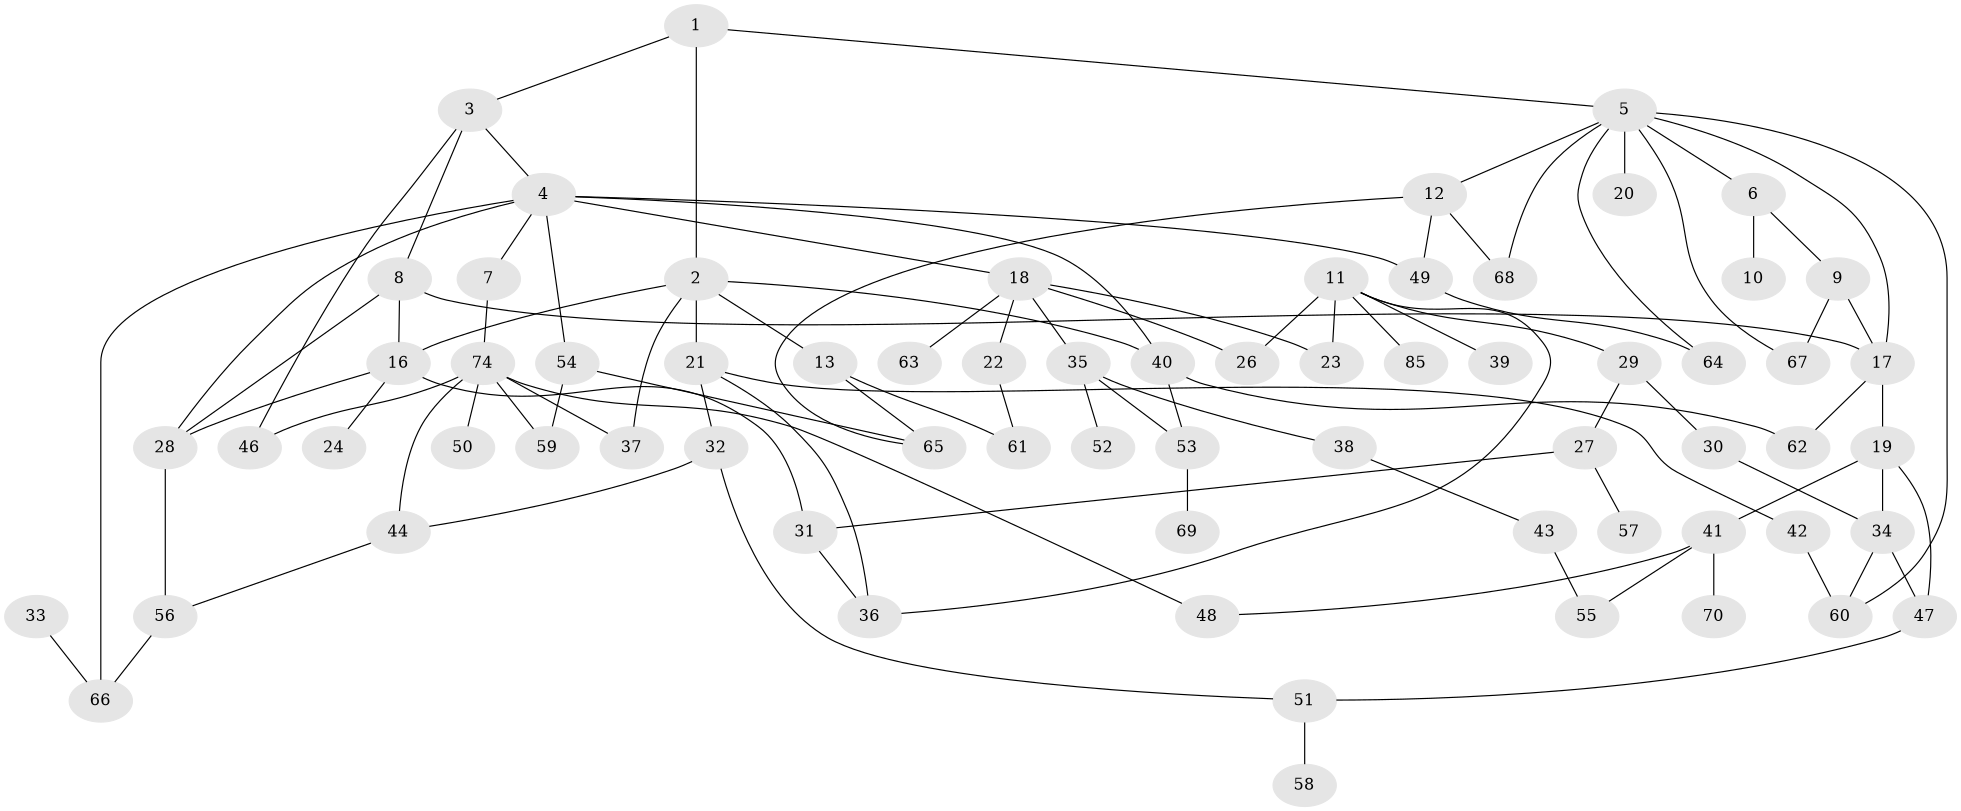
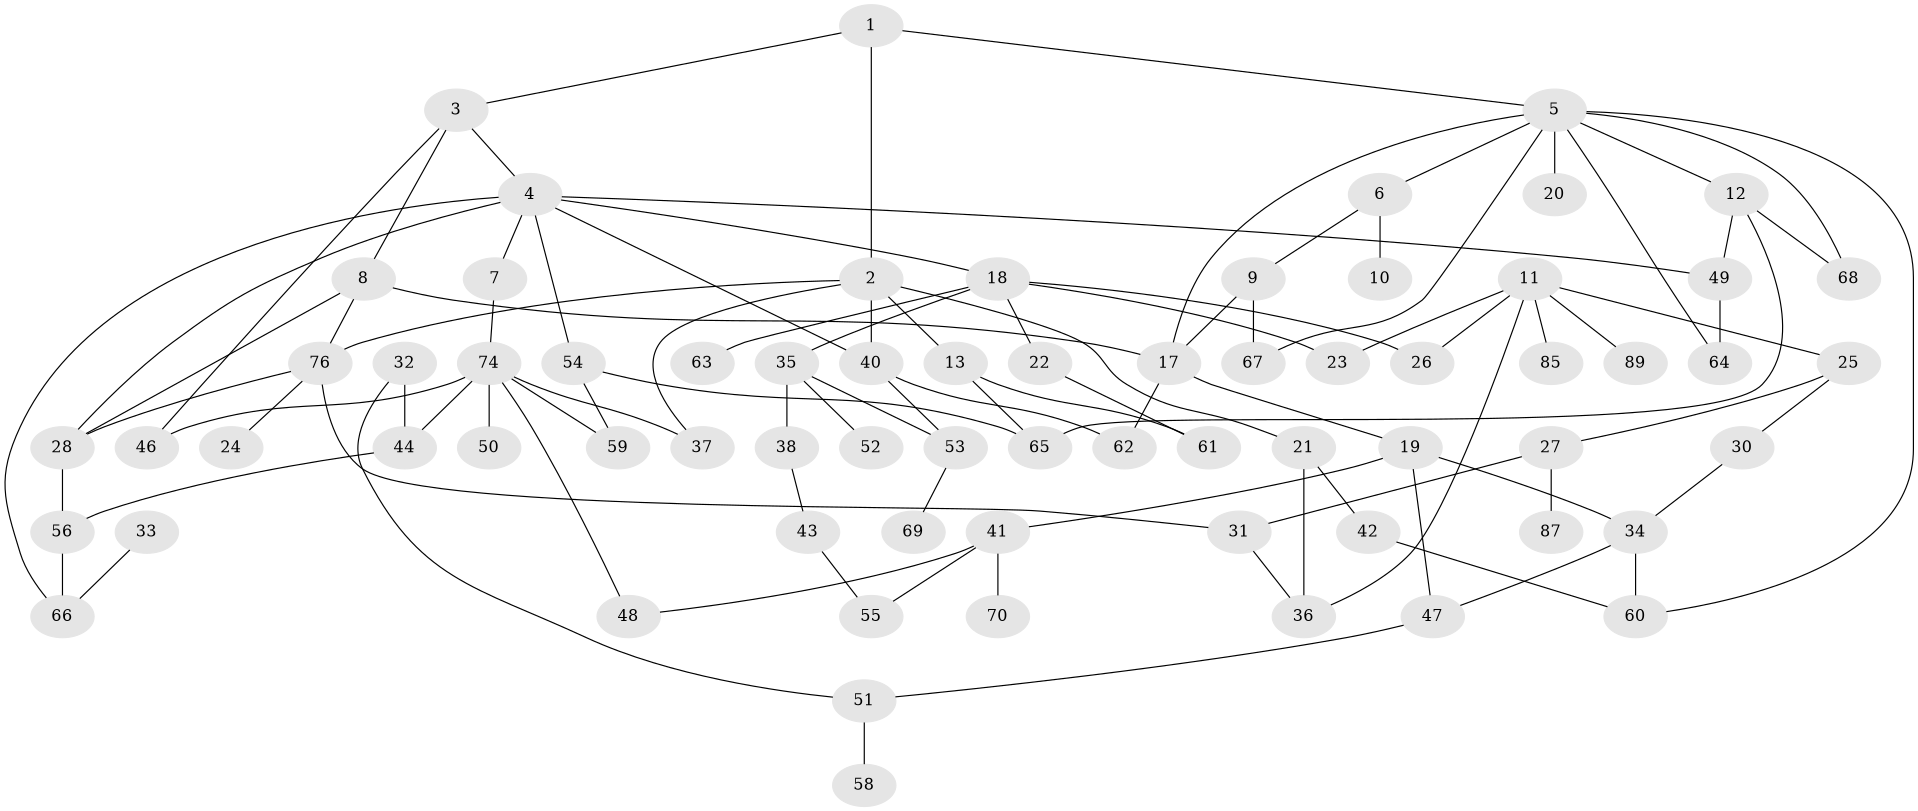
(399, 363) -> (320, 363)
(1500, 363) -> (1636, 363)
(1629, 363) -> (1849, 363)
(706, 405) -> none
(1629, 532) -> (1551, 532)
